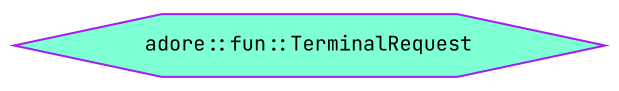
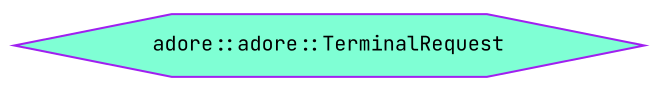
(309, 45) -> (329, 45)
